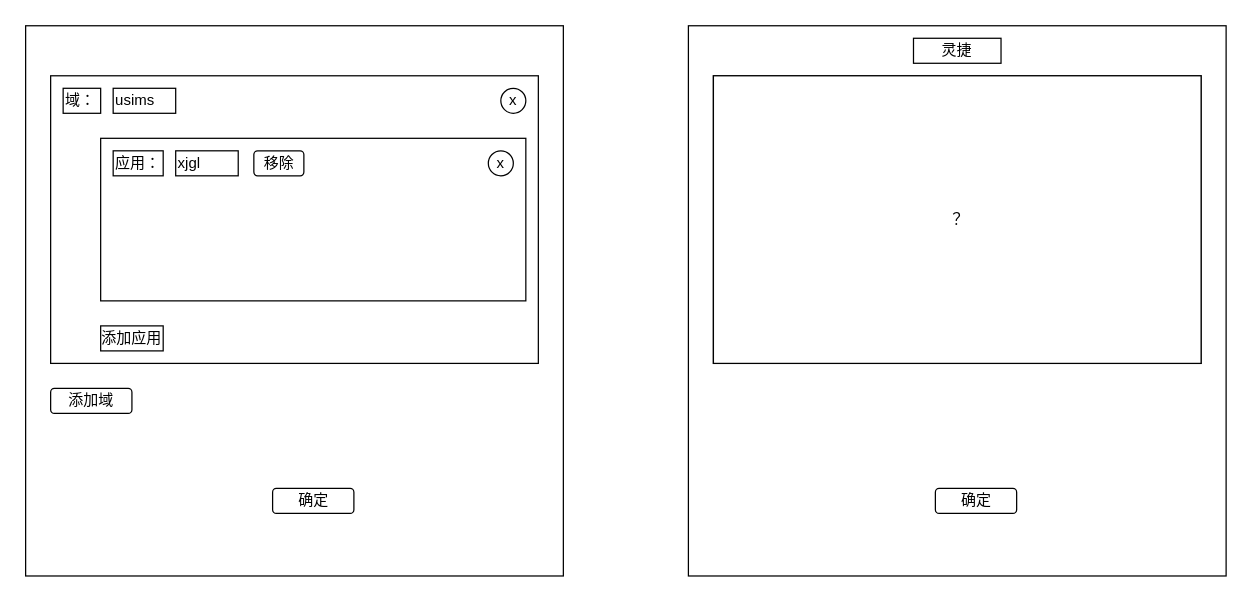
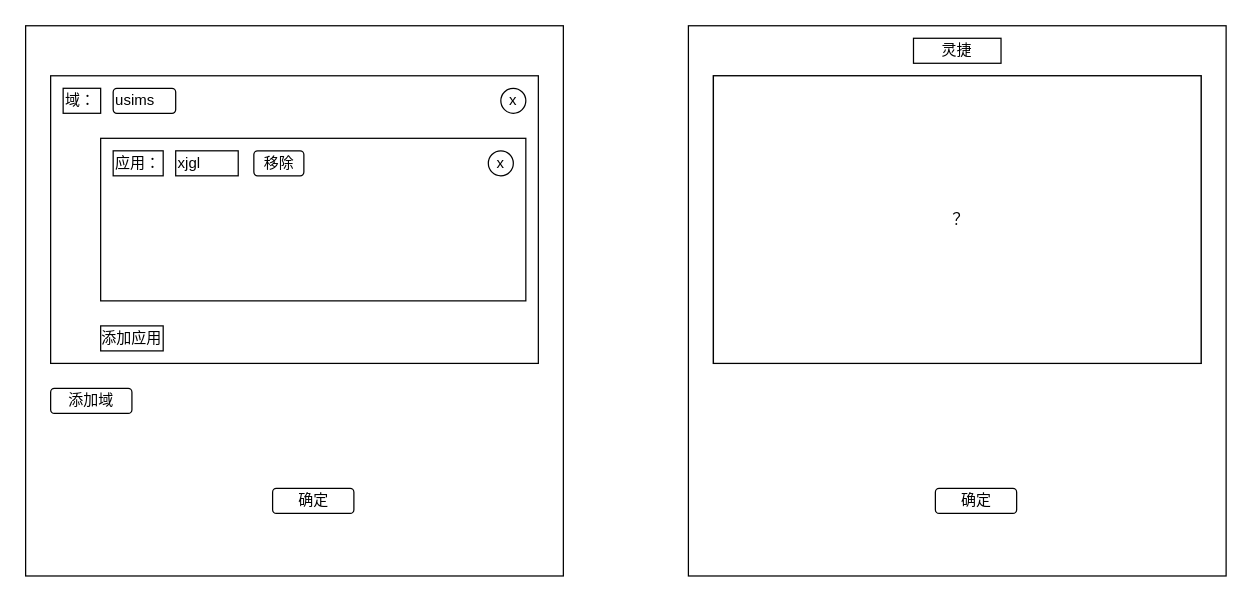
(144, 101) -> (144, 101)
